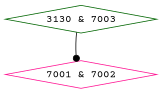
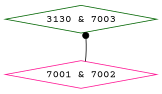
(76, 44) -> (86, 50)
